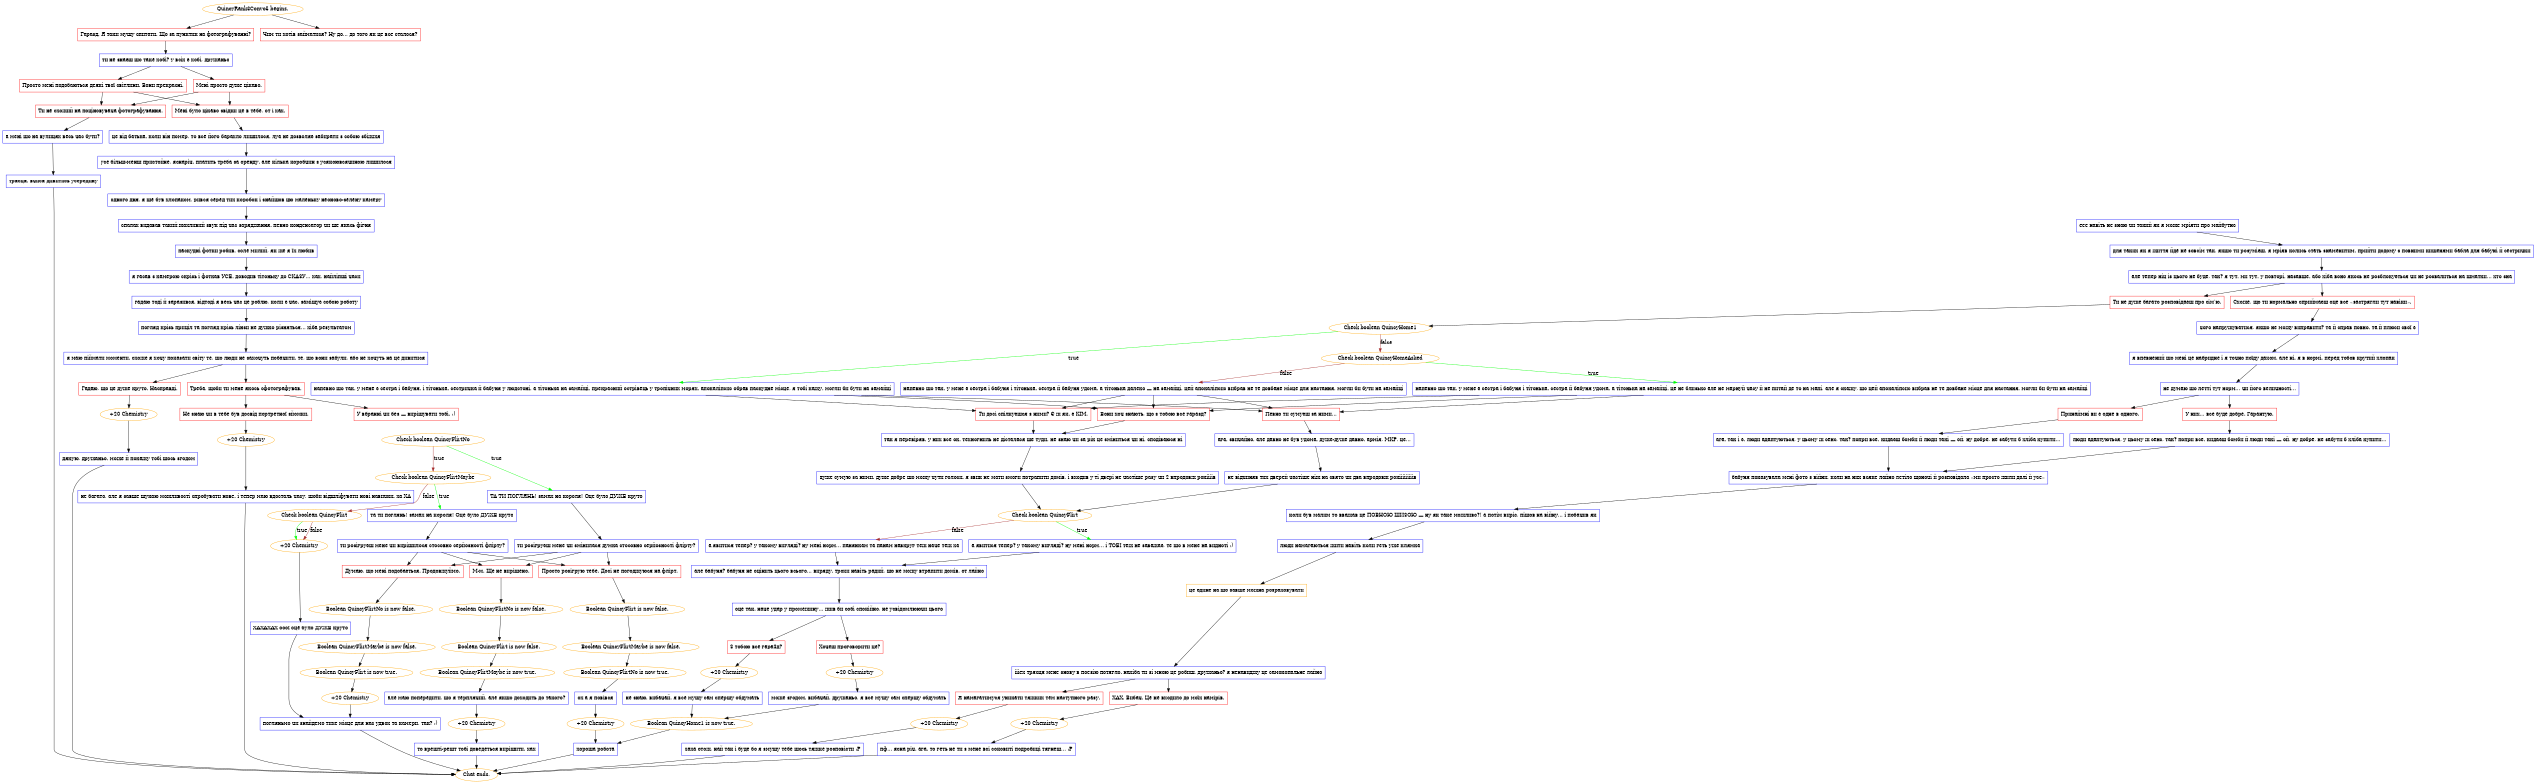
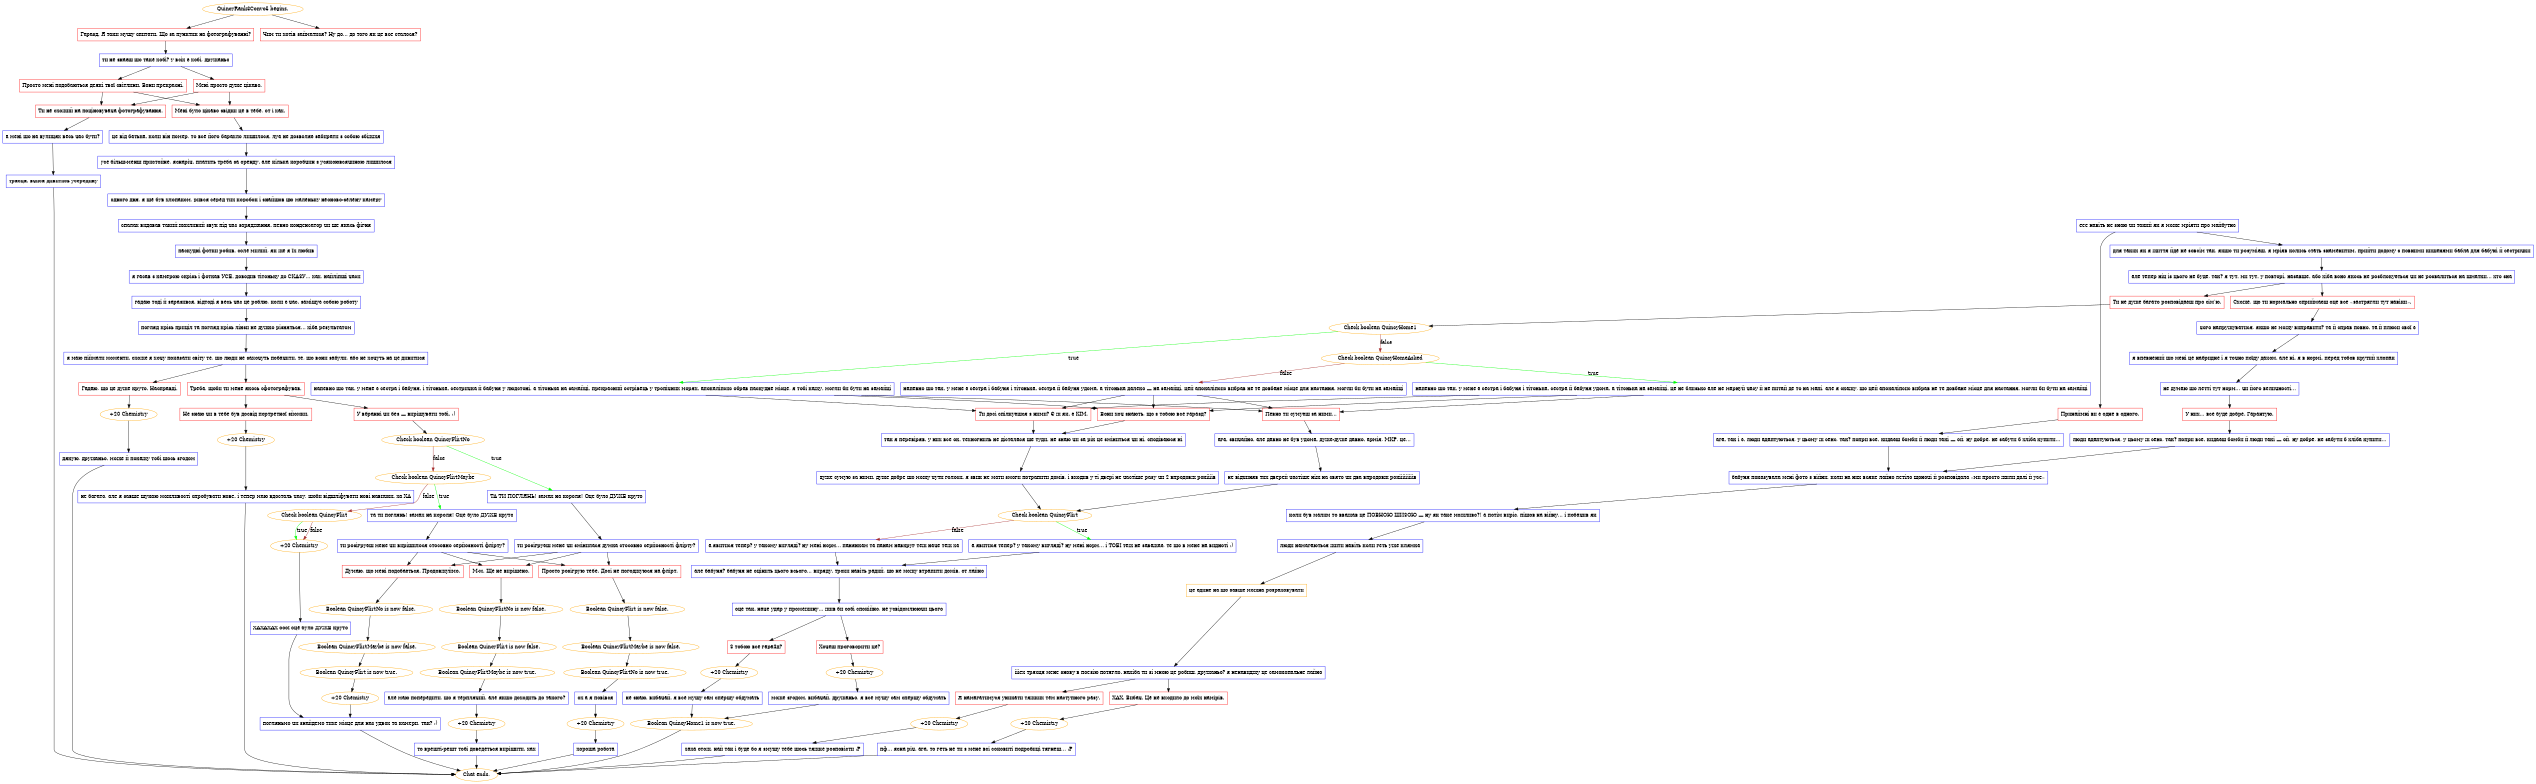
(2167, 401) -> (2100, 315)
none -> (418, 426)
(439, 459) -> (439, 459)
(645, 736) -> (594, 762)
